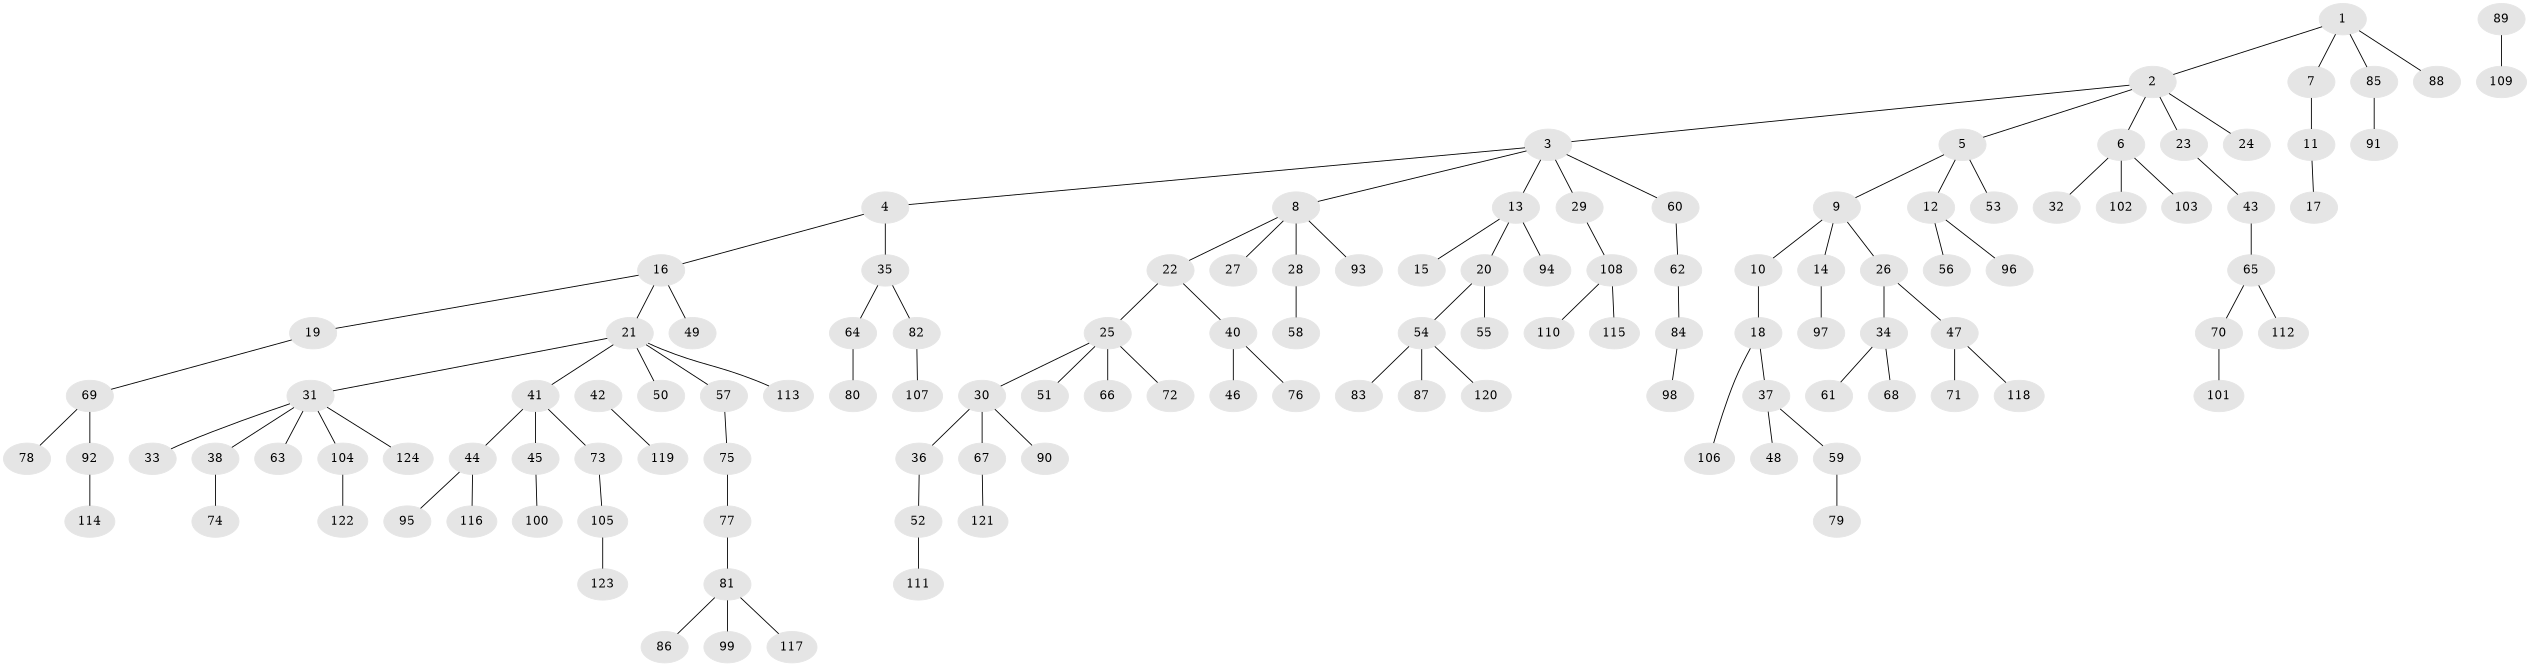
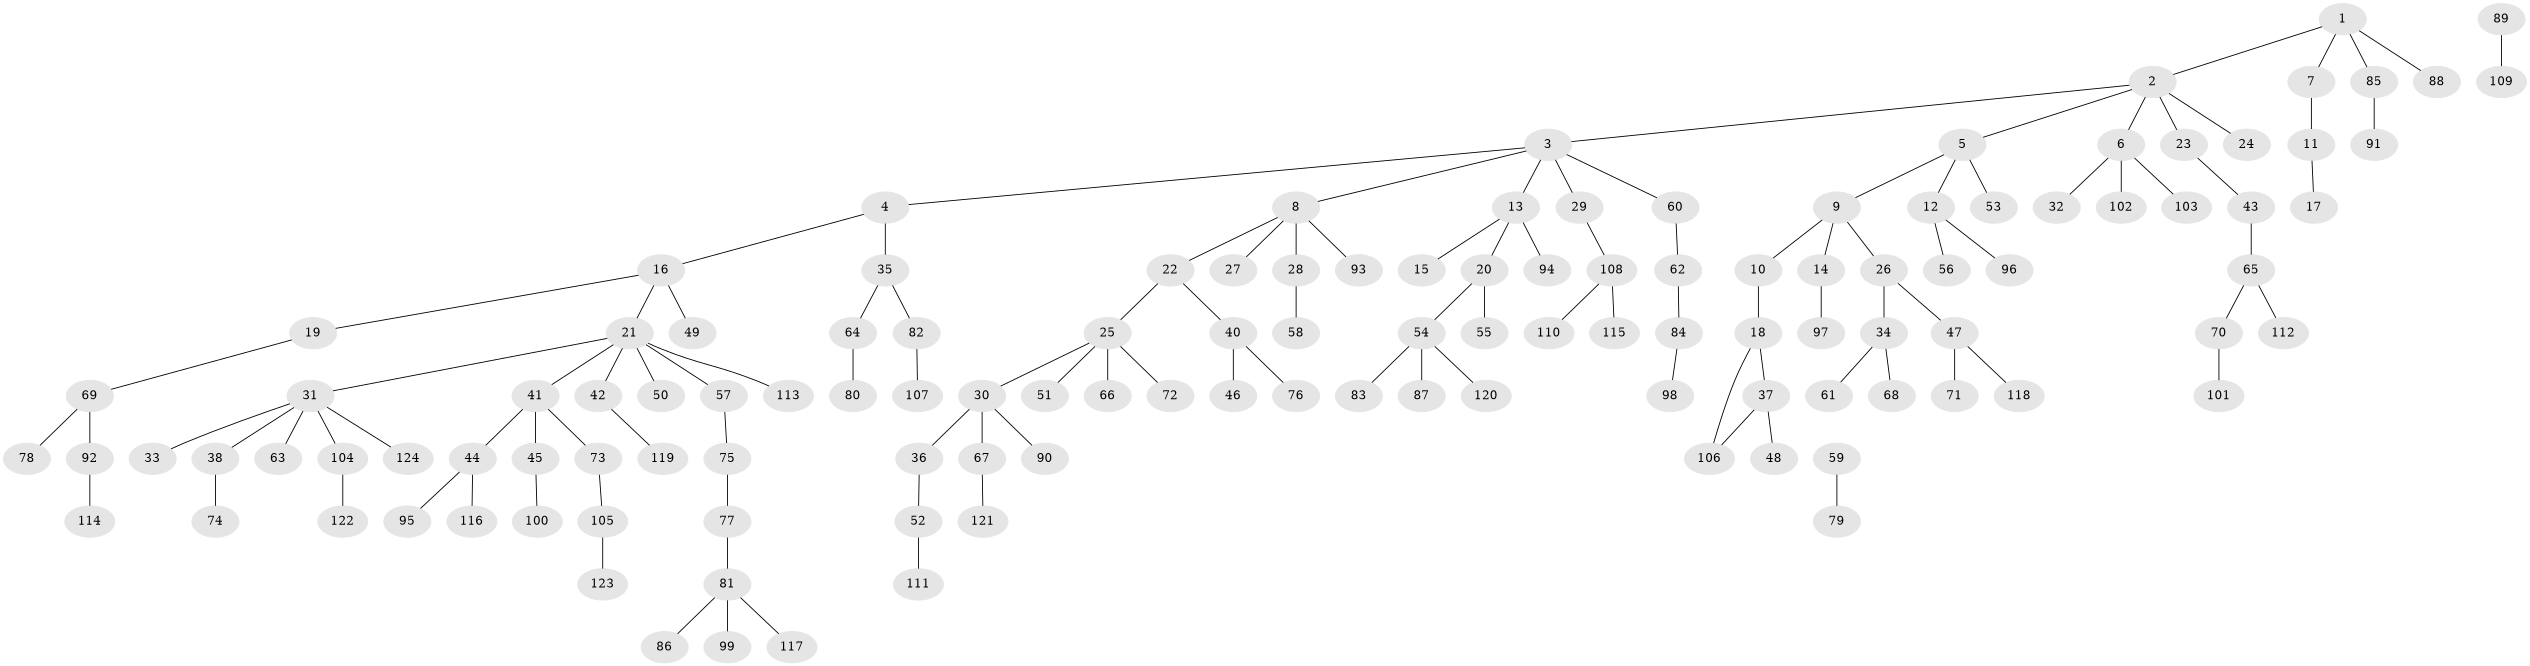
none -> (614, 365)
(1802, 427) -> (1738, 427)
